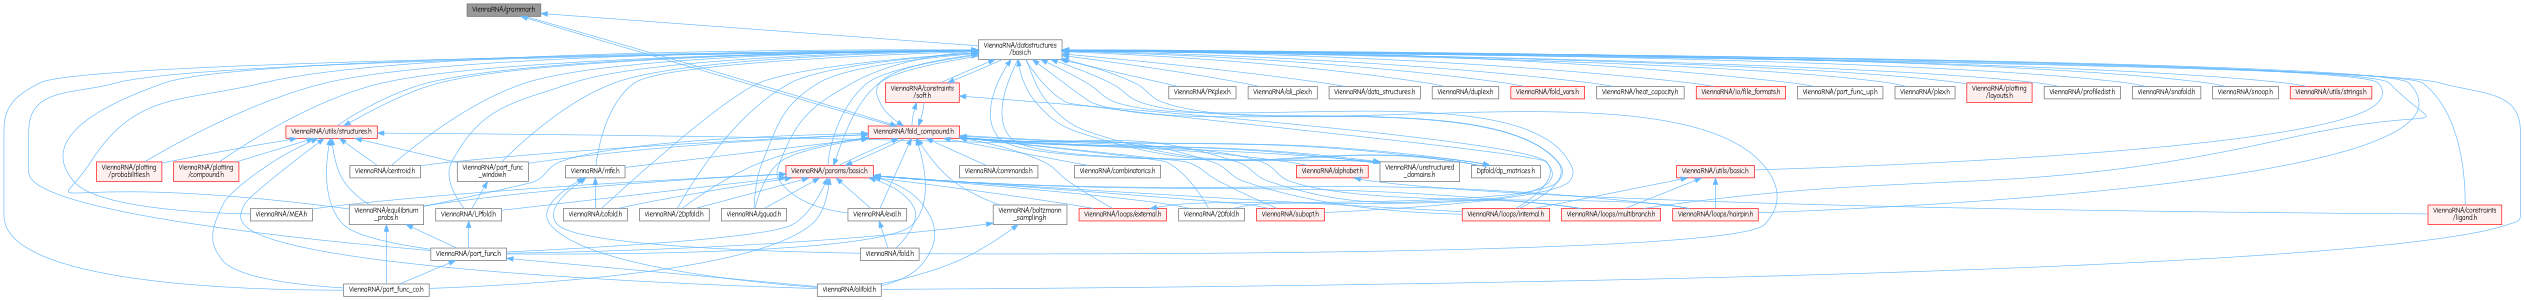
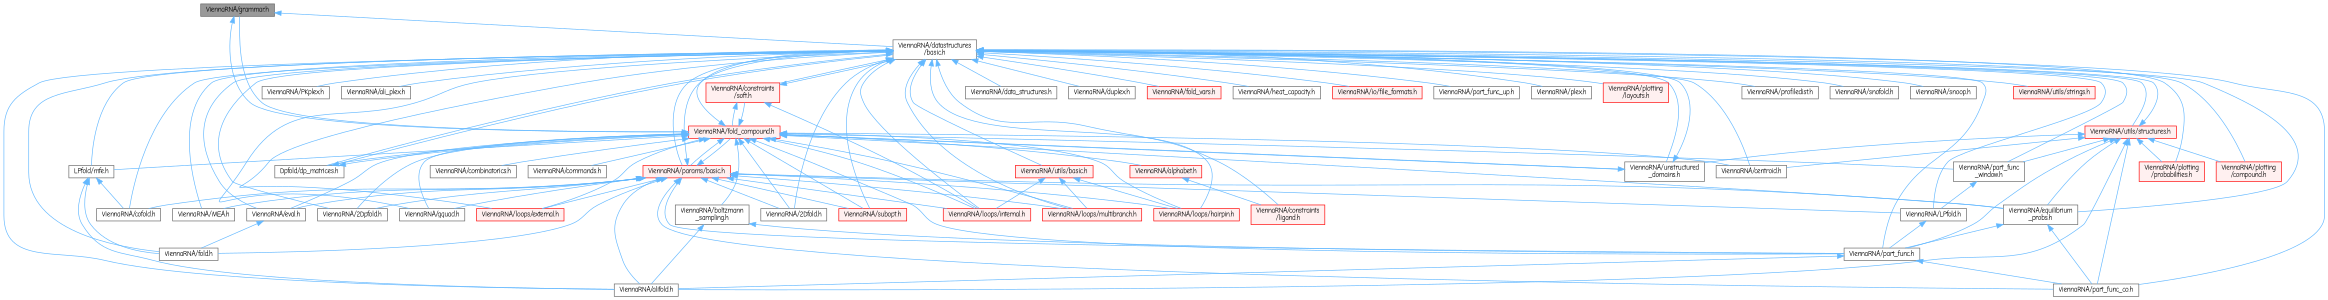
(1484, 151) -> (429, 112)
(595, 172) -> (91, 172)
